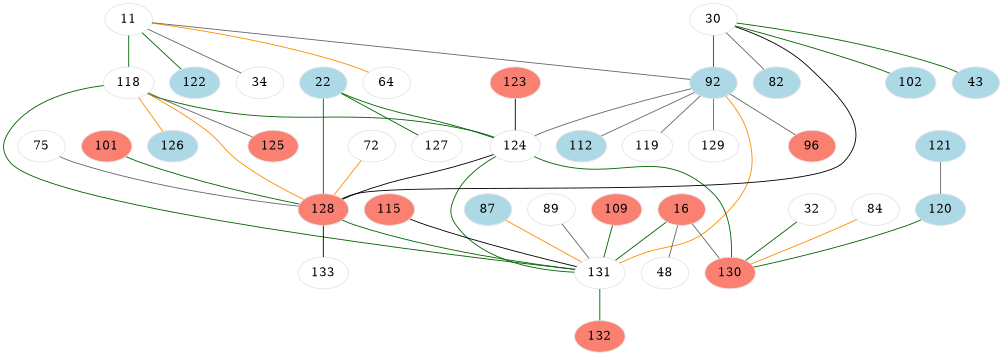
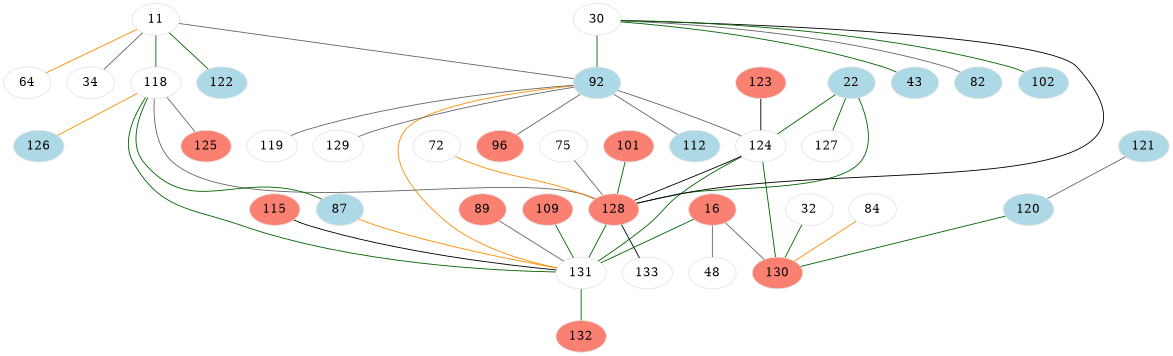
(312, 117) -> (195, 191)
(224, 148) -> (348, 192)
(551, 210) -> (483, 210)
